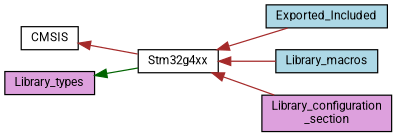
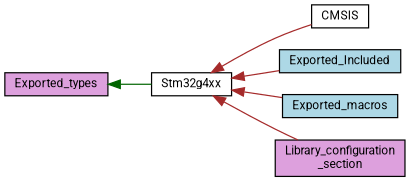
(114, 50) -> (265, 43)
(327, 61) -> (340, 106)
(50, 83) -> (56, 84)
